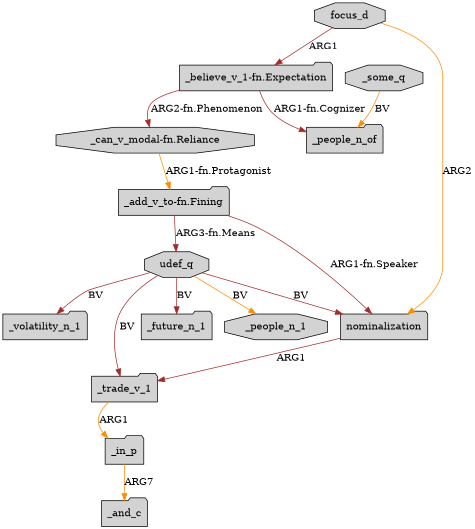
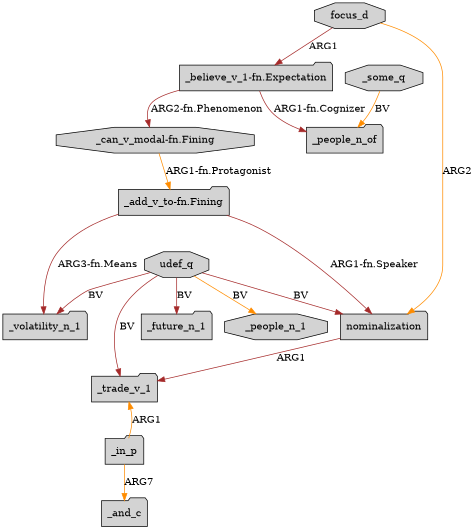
(155, 140) -> (155, 140)
(175, 230) -> (63, 246)
(99, 416) -> (132, 424)
